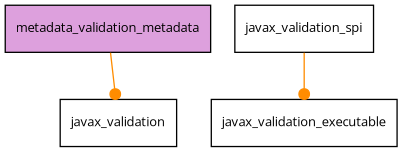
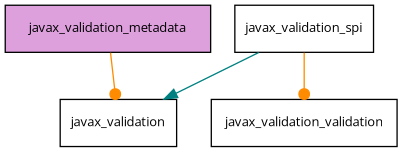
(108, 29) -> (108, 29)
none -> (217, 73)
(304, 123) -> (304, 123)
